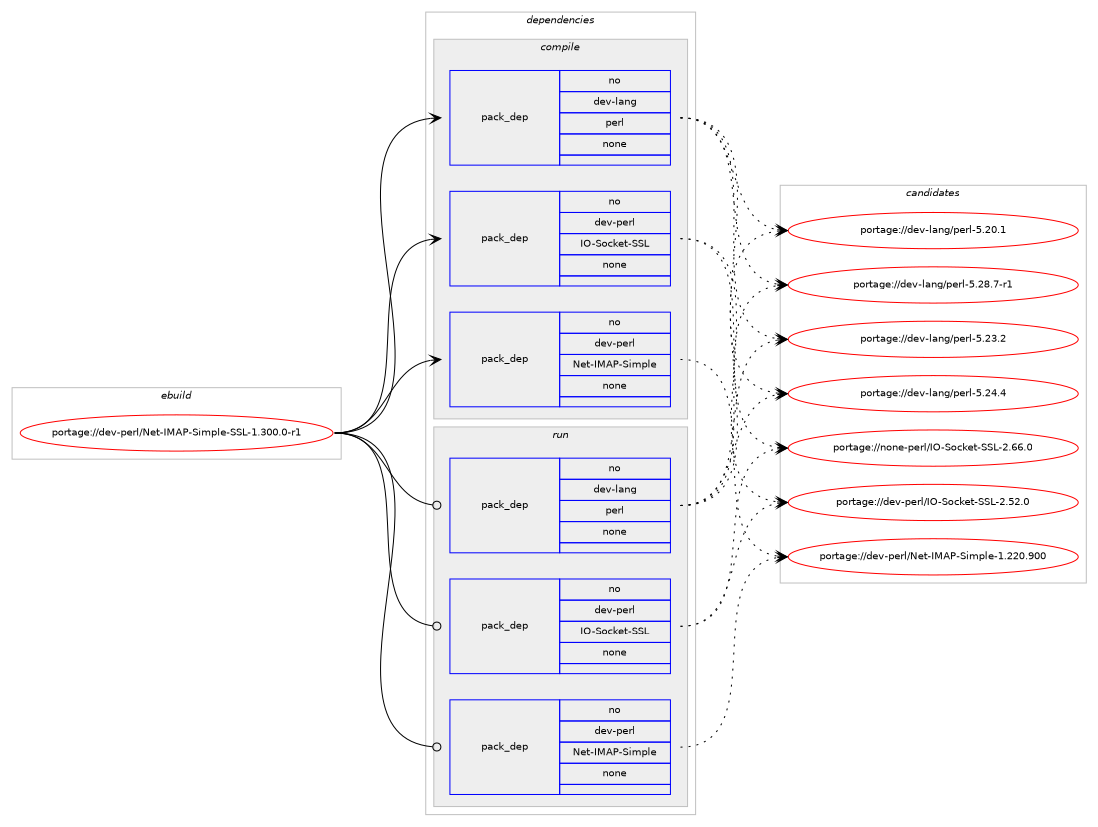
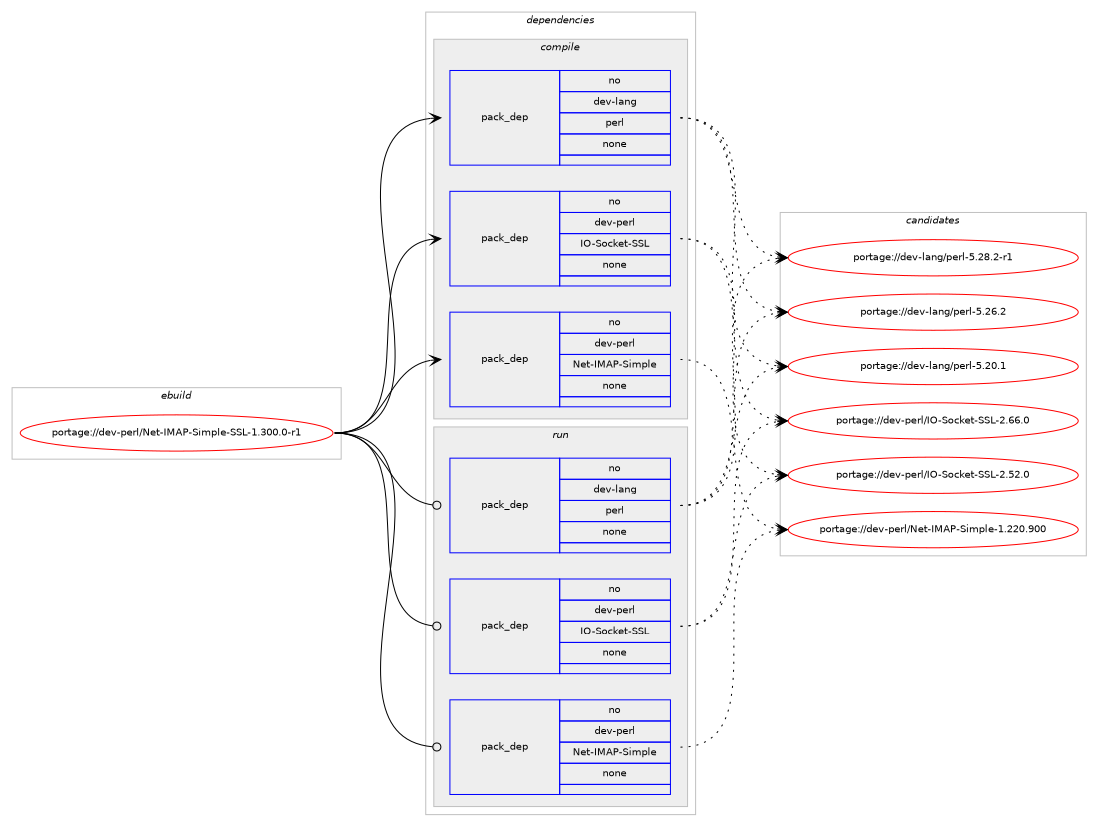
(933, 285) -> (933, 258)
(933, 339) -> (933, 312)
(933, 394) -> none
(933, 448) -> (933, 421)
